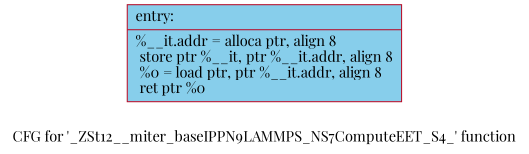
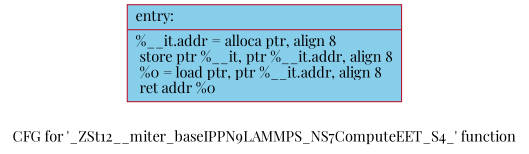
(171, 89) -> (176, 89)
